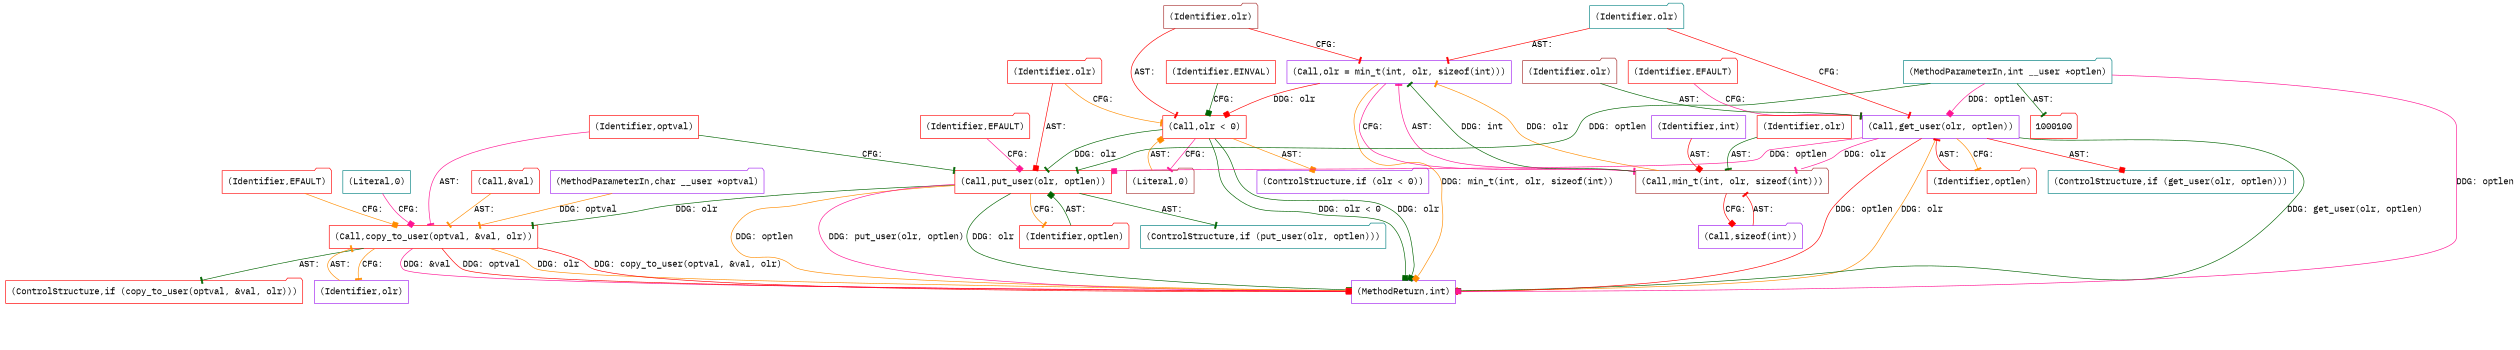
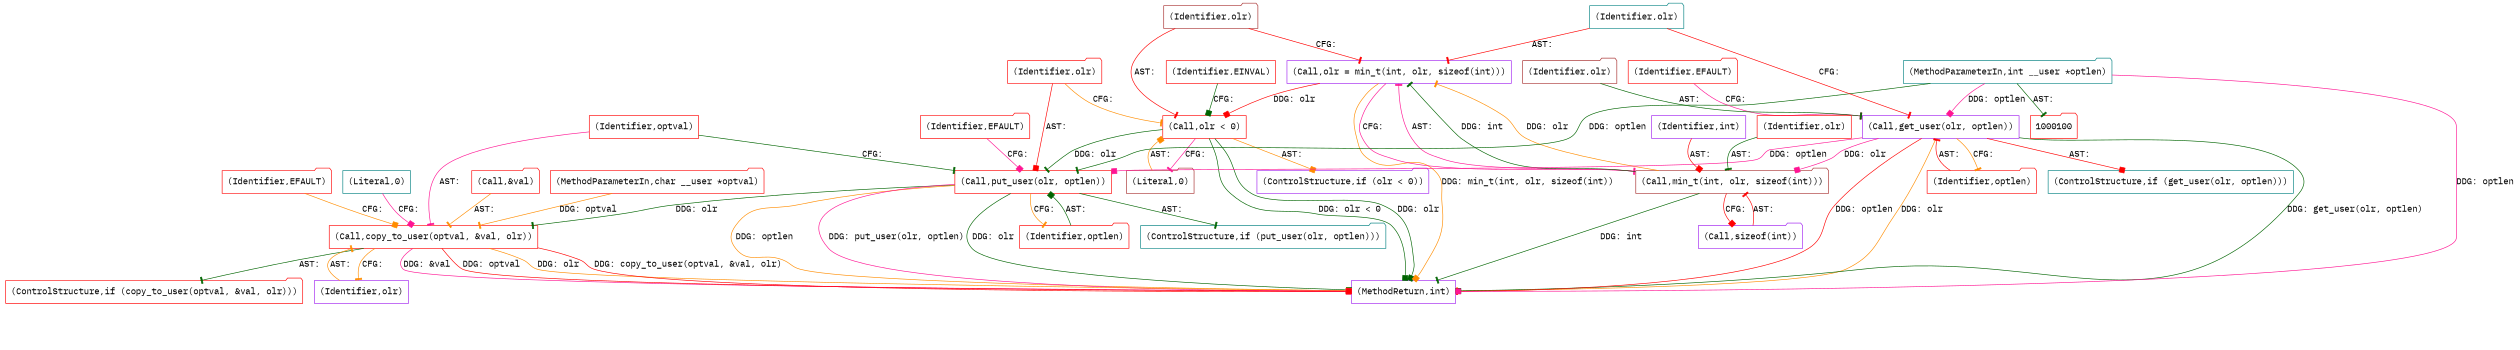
(1839, 152) -> (1839, 152)
(657, 182) -> (657, 182)
none -> (1569, 237)
